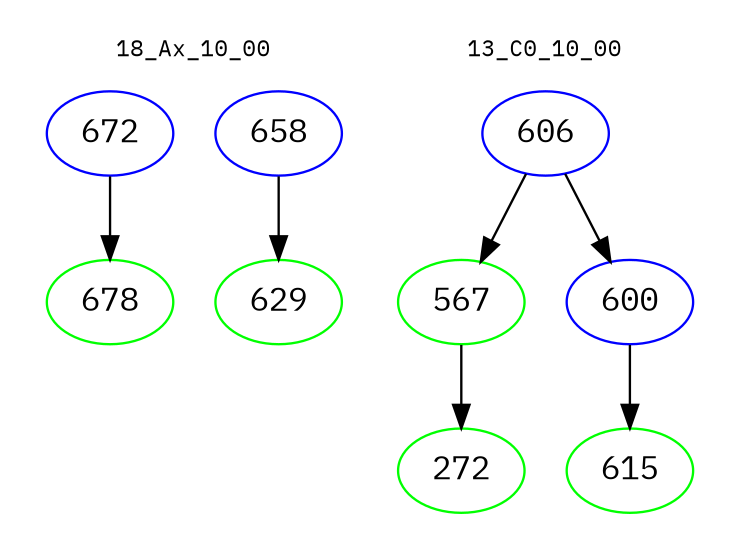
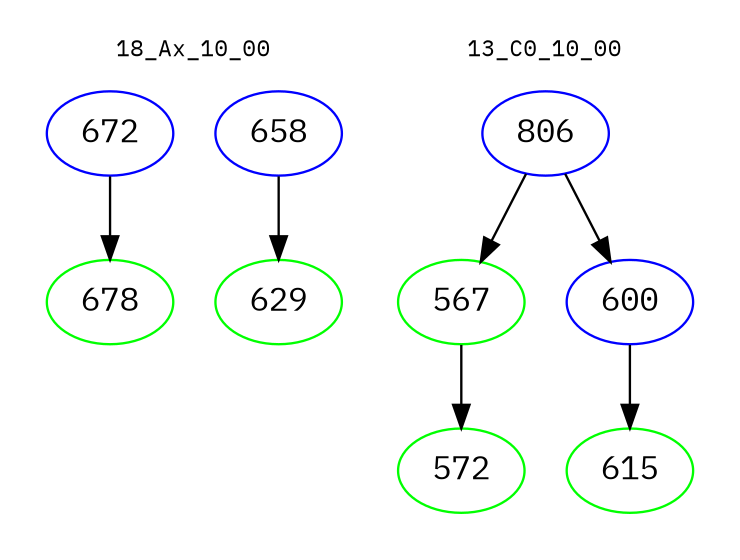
(546, 133) -> (546, 133)
(461, 471) -> (461, 471)
